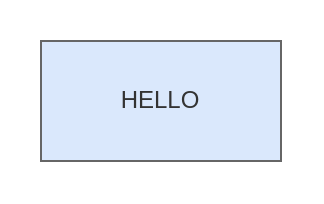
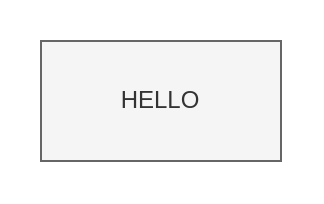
(161, 101) -> (161, 101)
